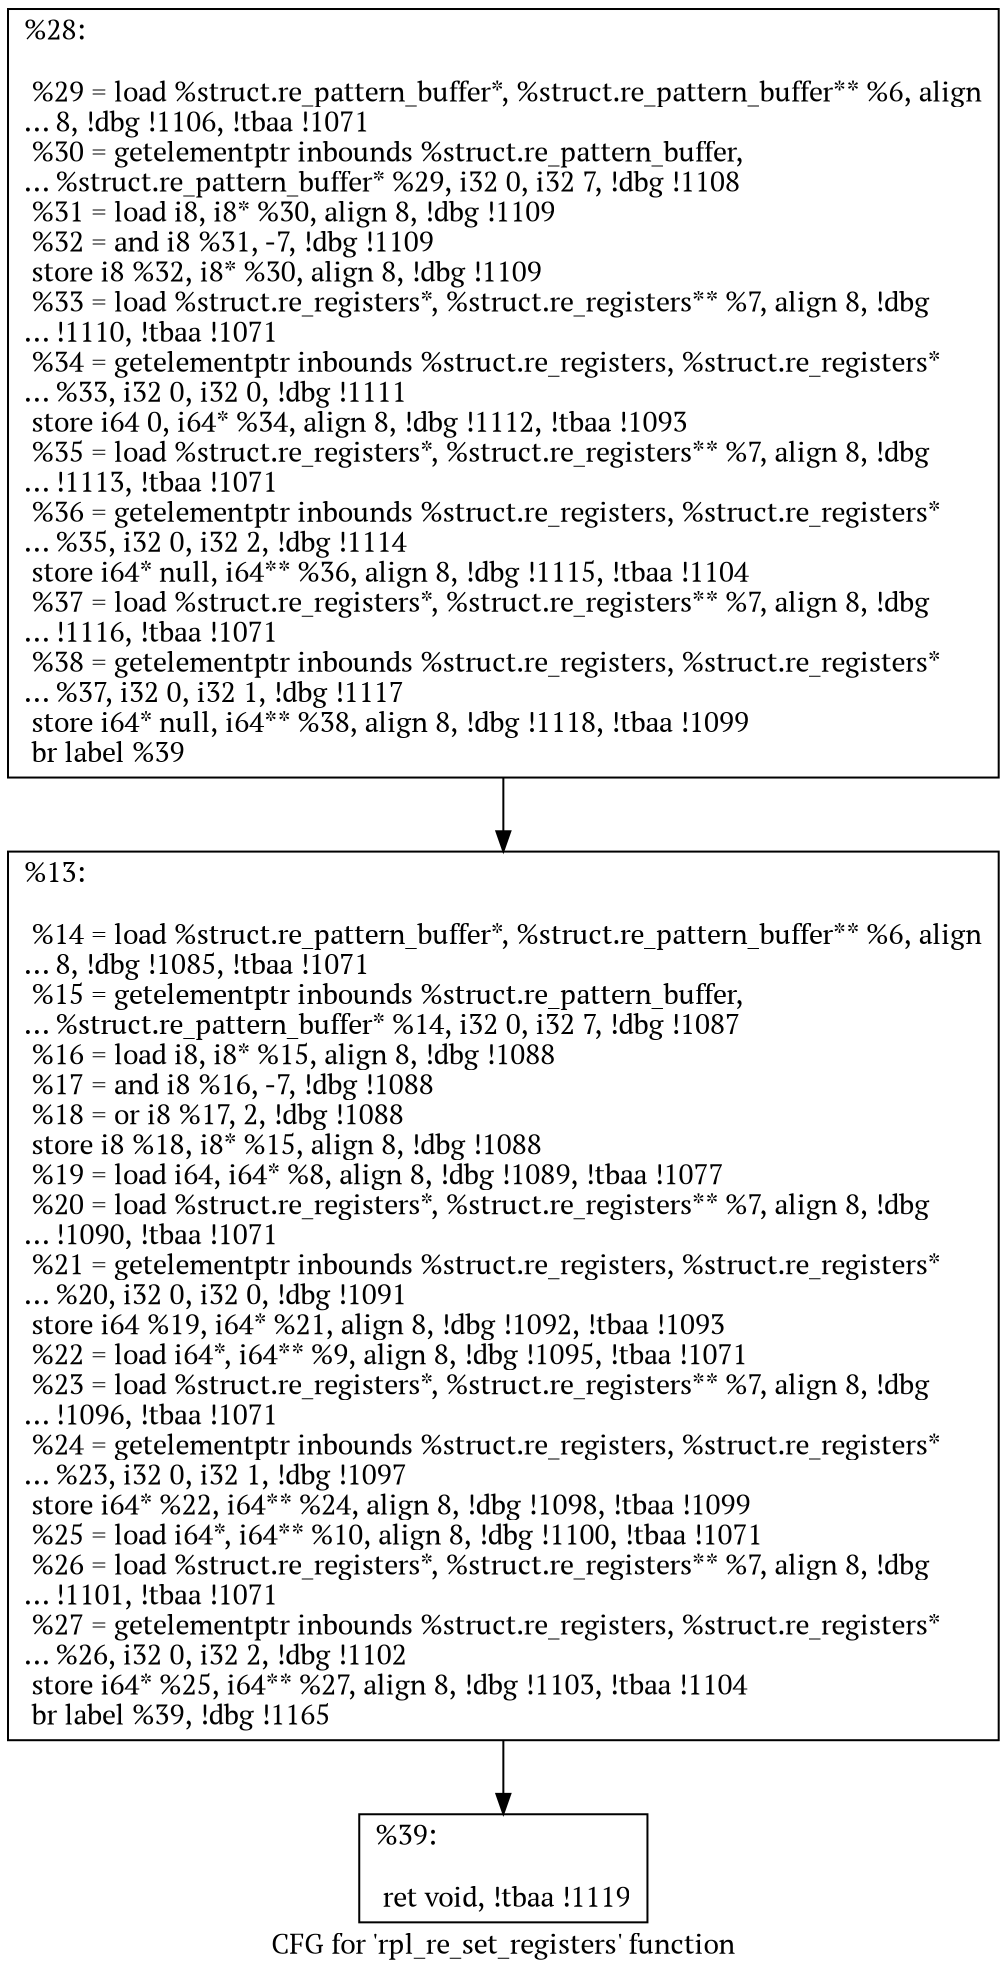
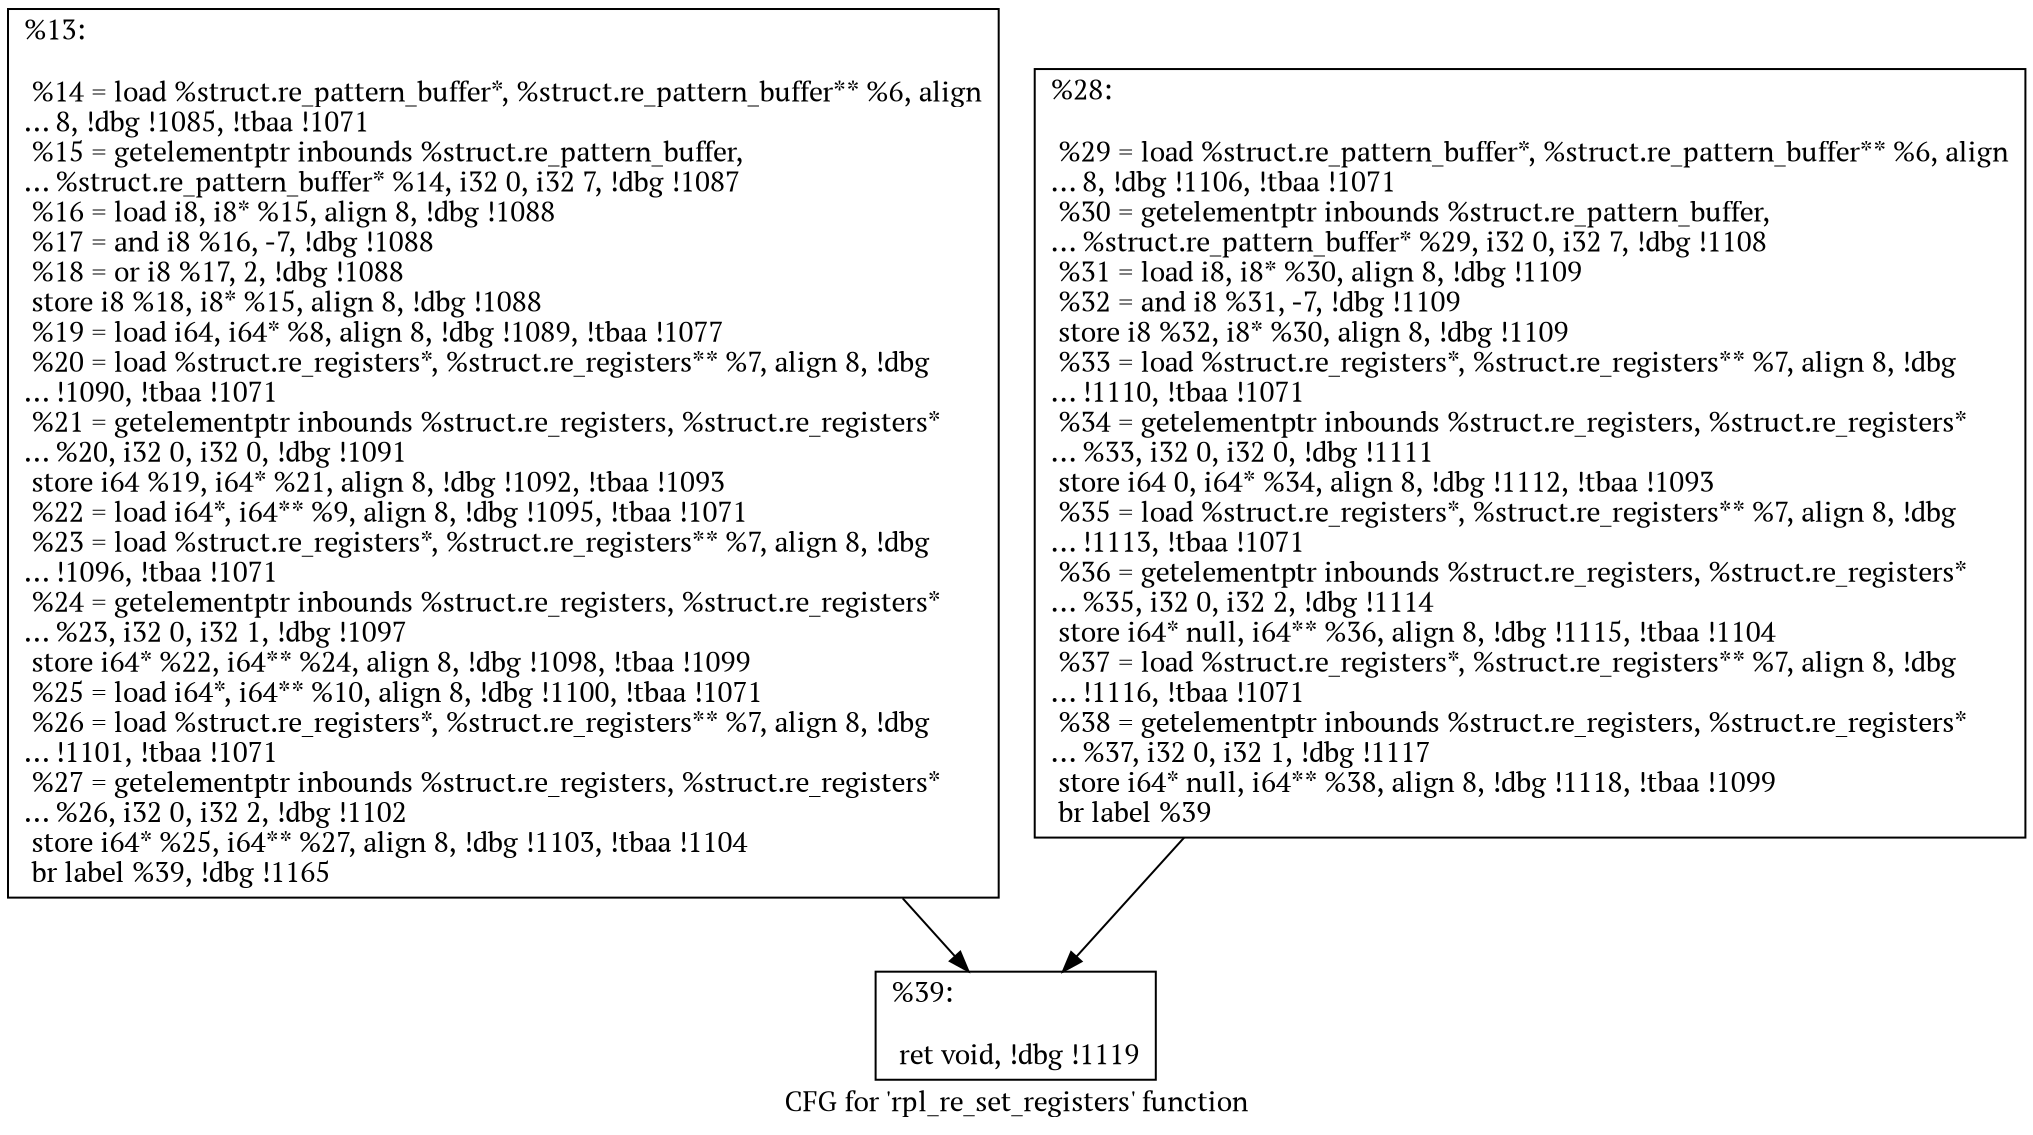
(503, 804) -> (1130, 897)
(503, 1898) -> (1016, 1056)
